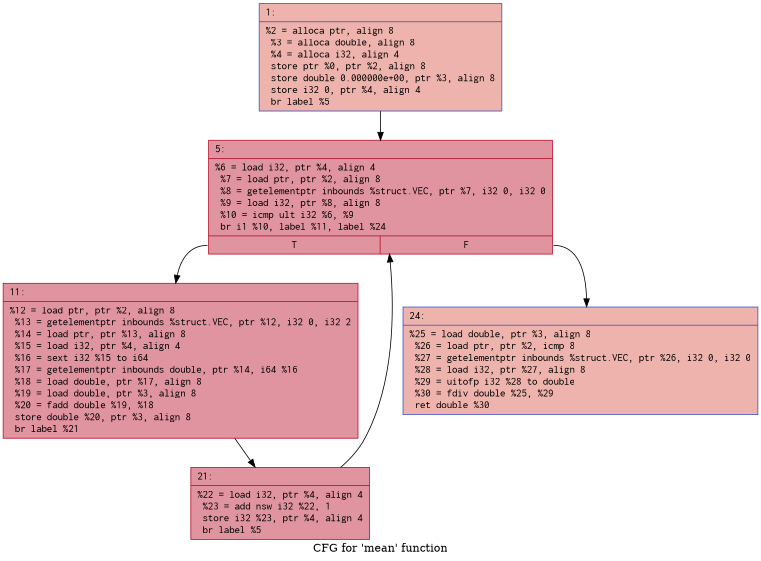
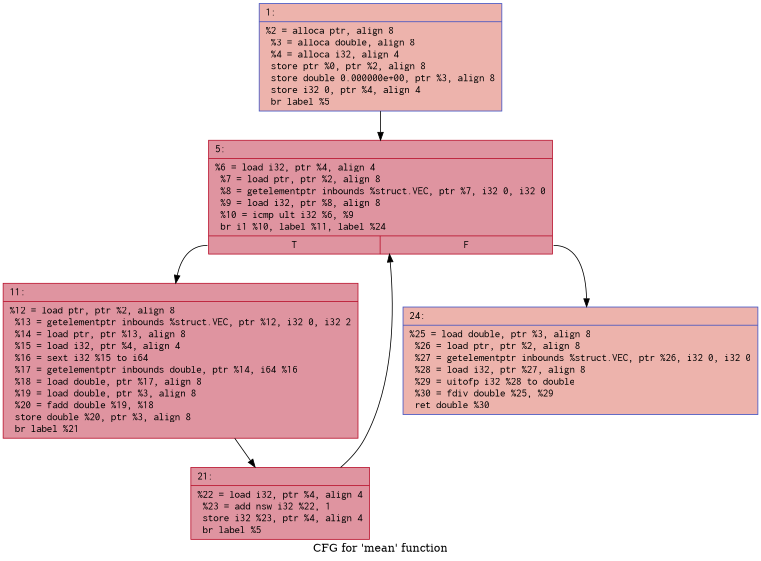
(492, 346) -> (495, 346)
